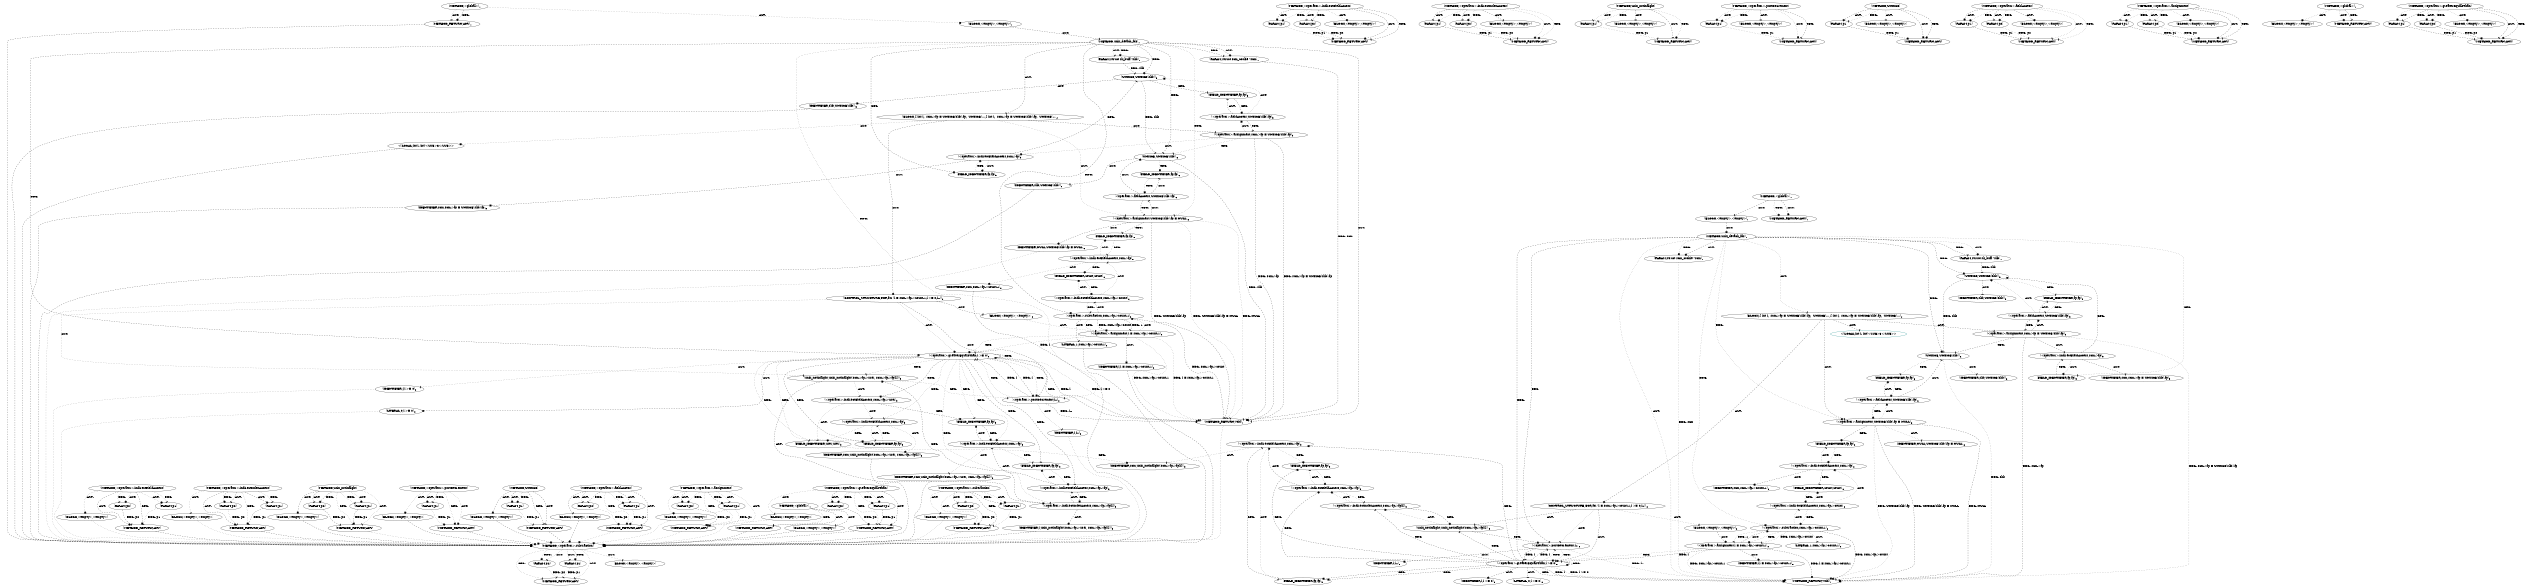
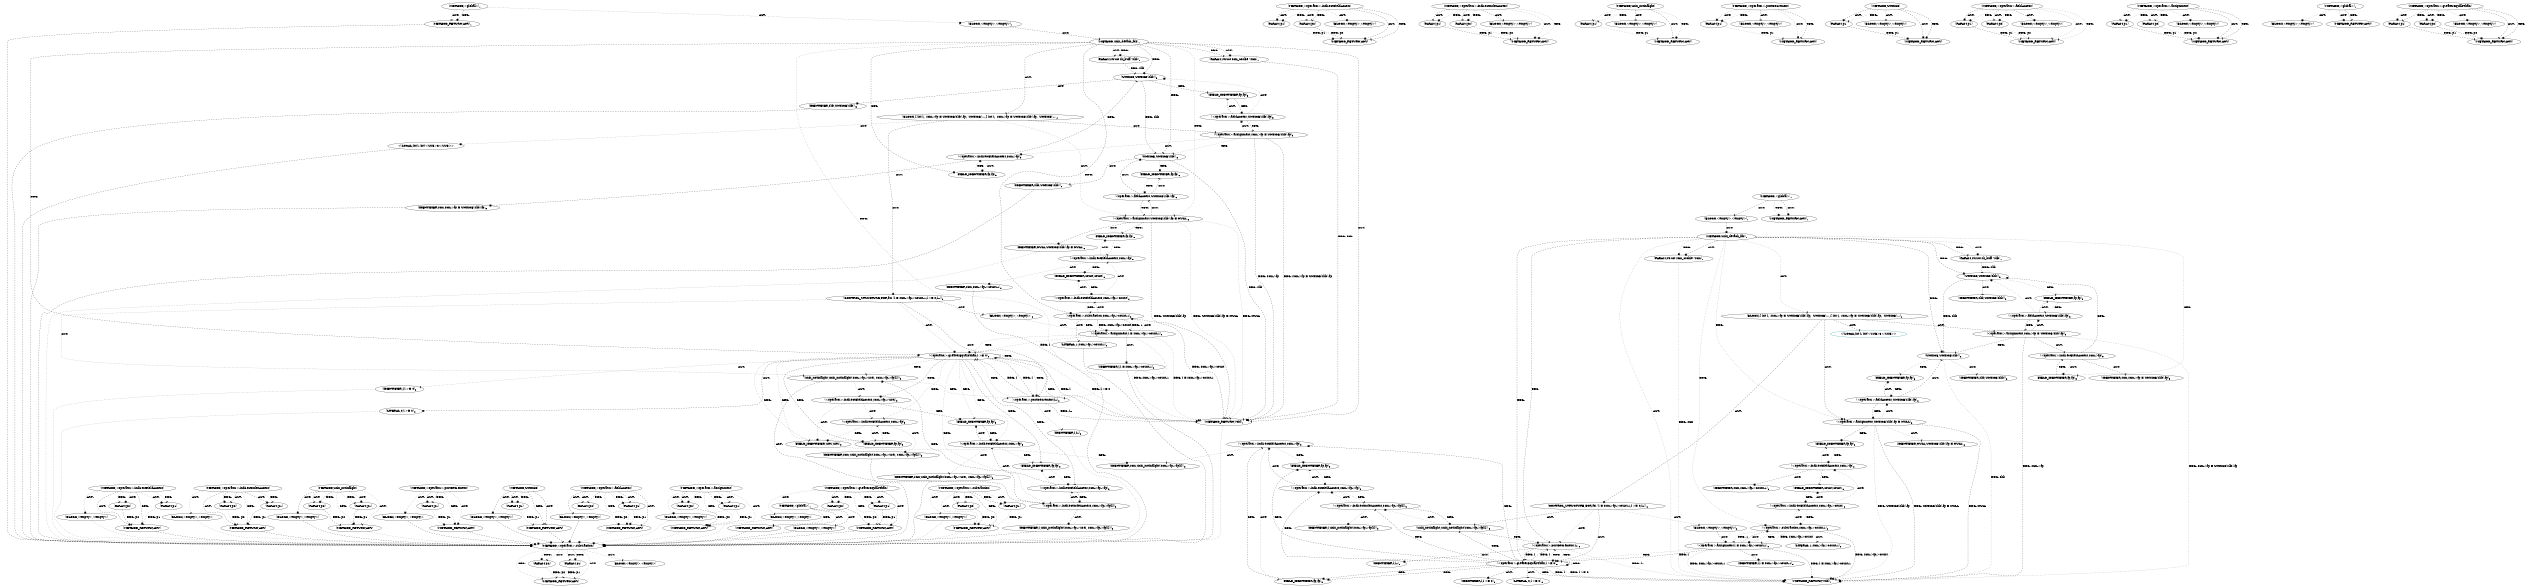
(823, 416) -> (823, 416)
none -> (1343, 528)
